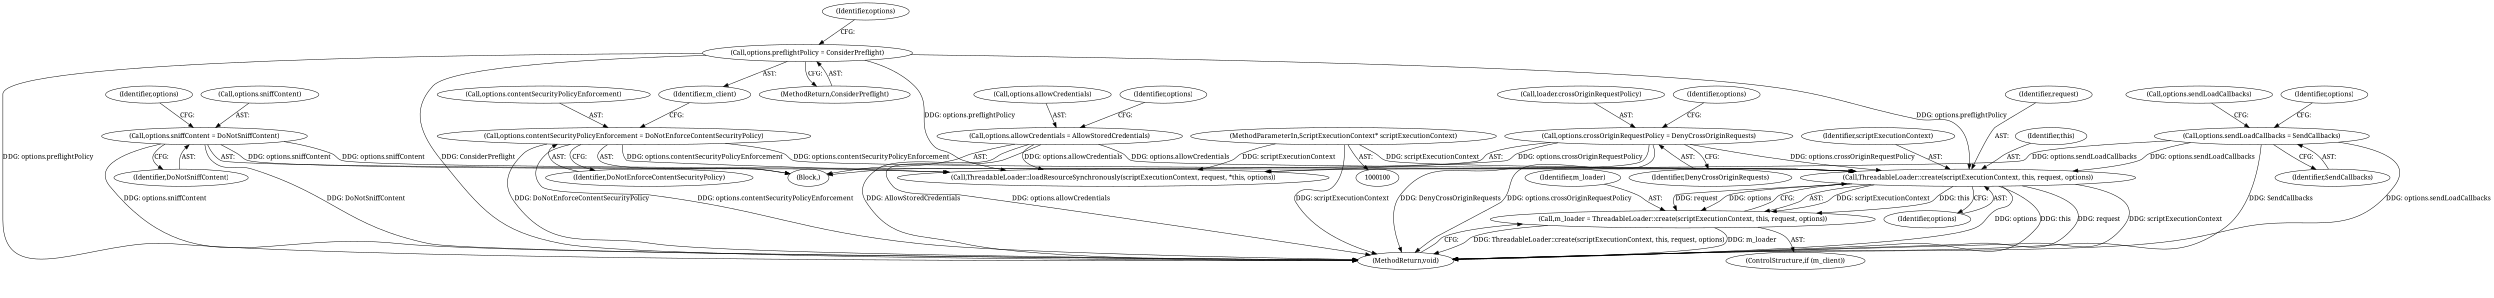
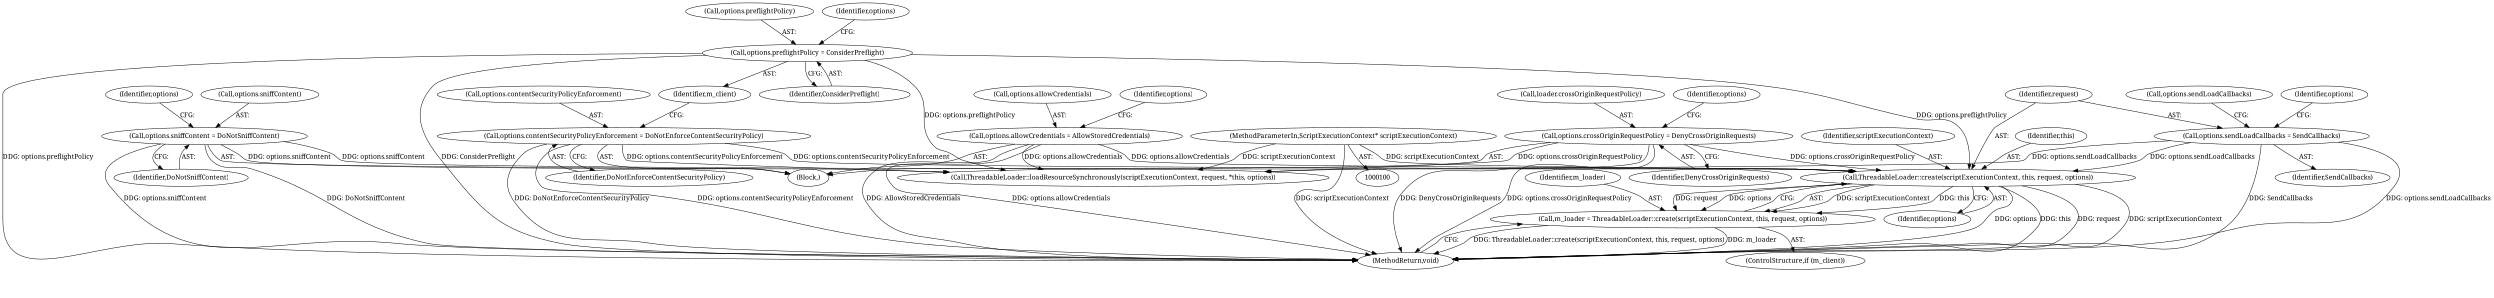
none -> (750, 11)
(835, 95) -> (835, 95)
(2317, 155) -> (2148, 114)
(2307, 157) -> (2307, 157)
